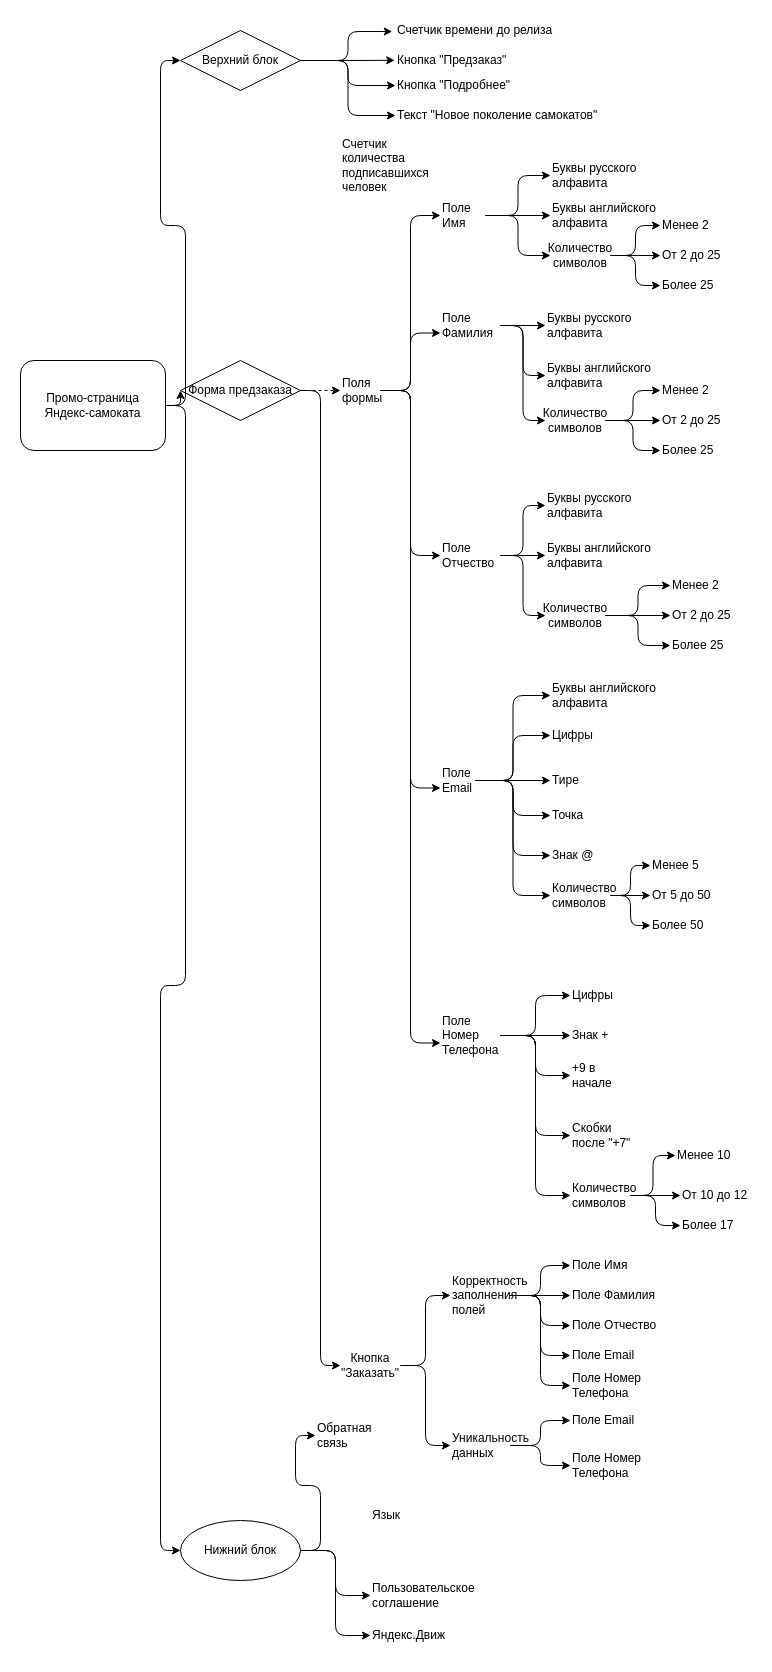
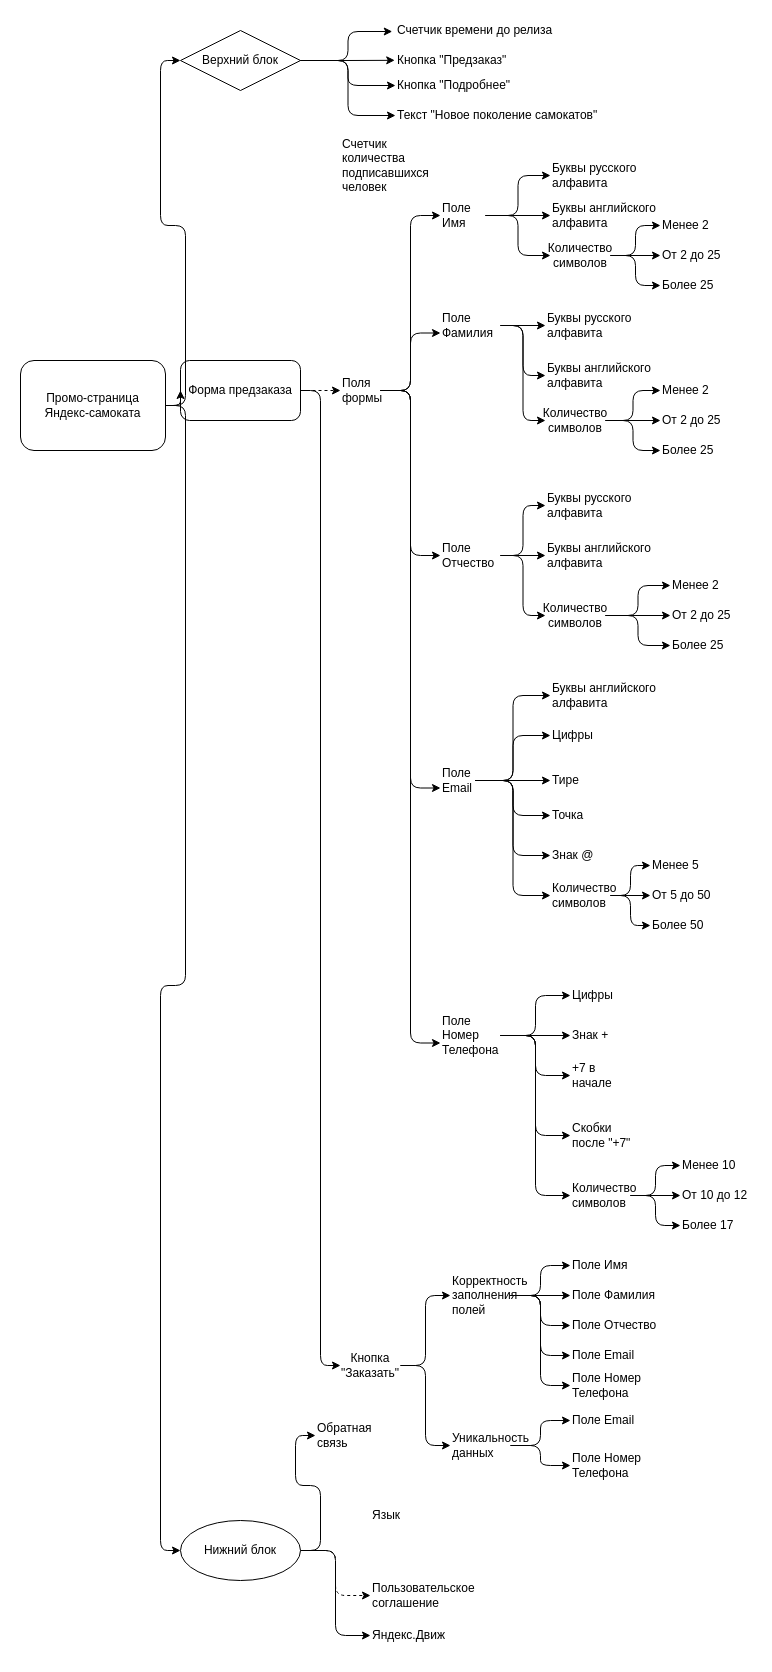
(241, 391) -> (241, 391)
(602, 1076) -> (602, 1076)
(706, 1156) -> (711, 1166)
(352, 1596) -> (352, 1596)
